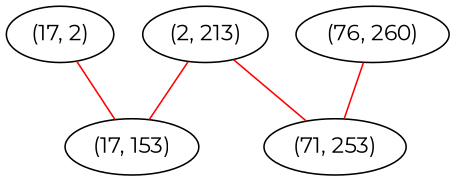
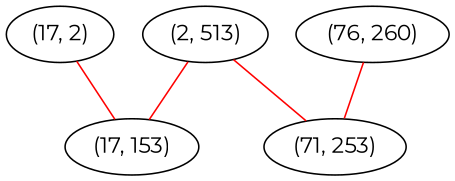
(205, 34) -> (205, 34)
